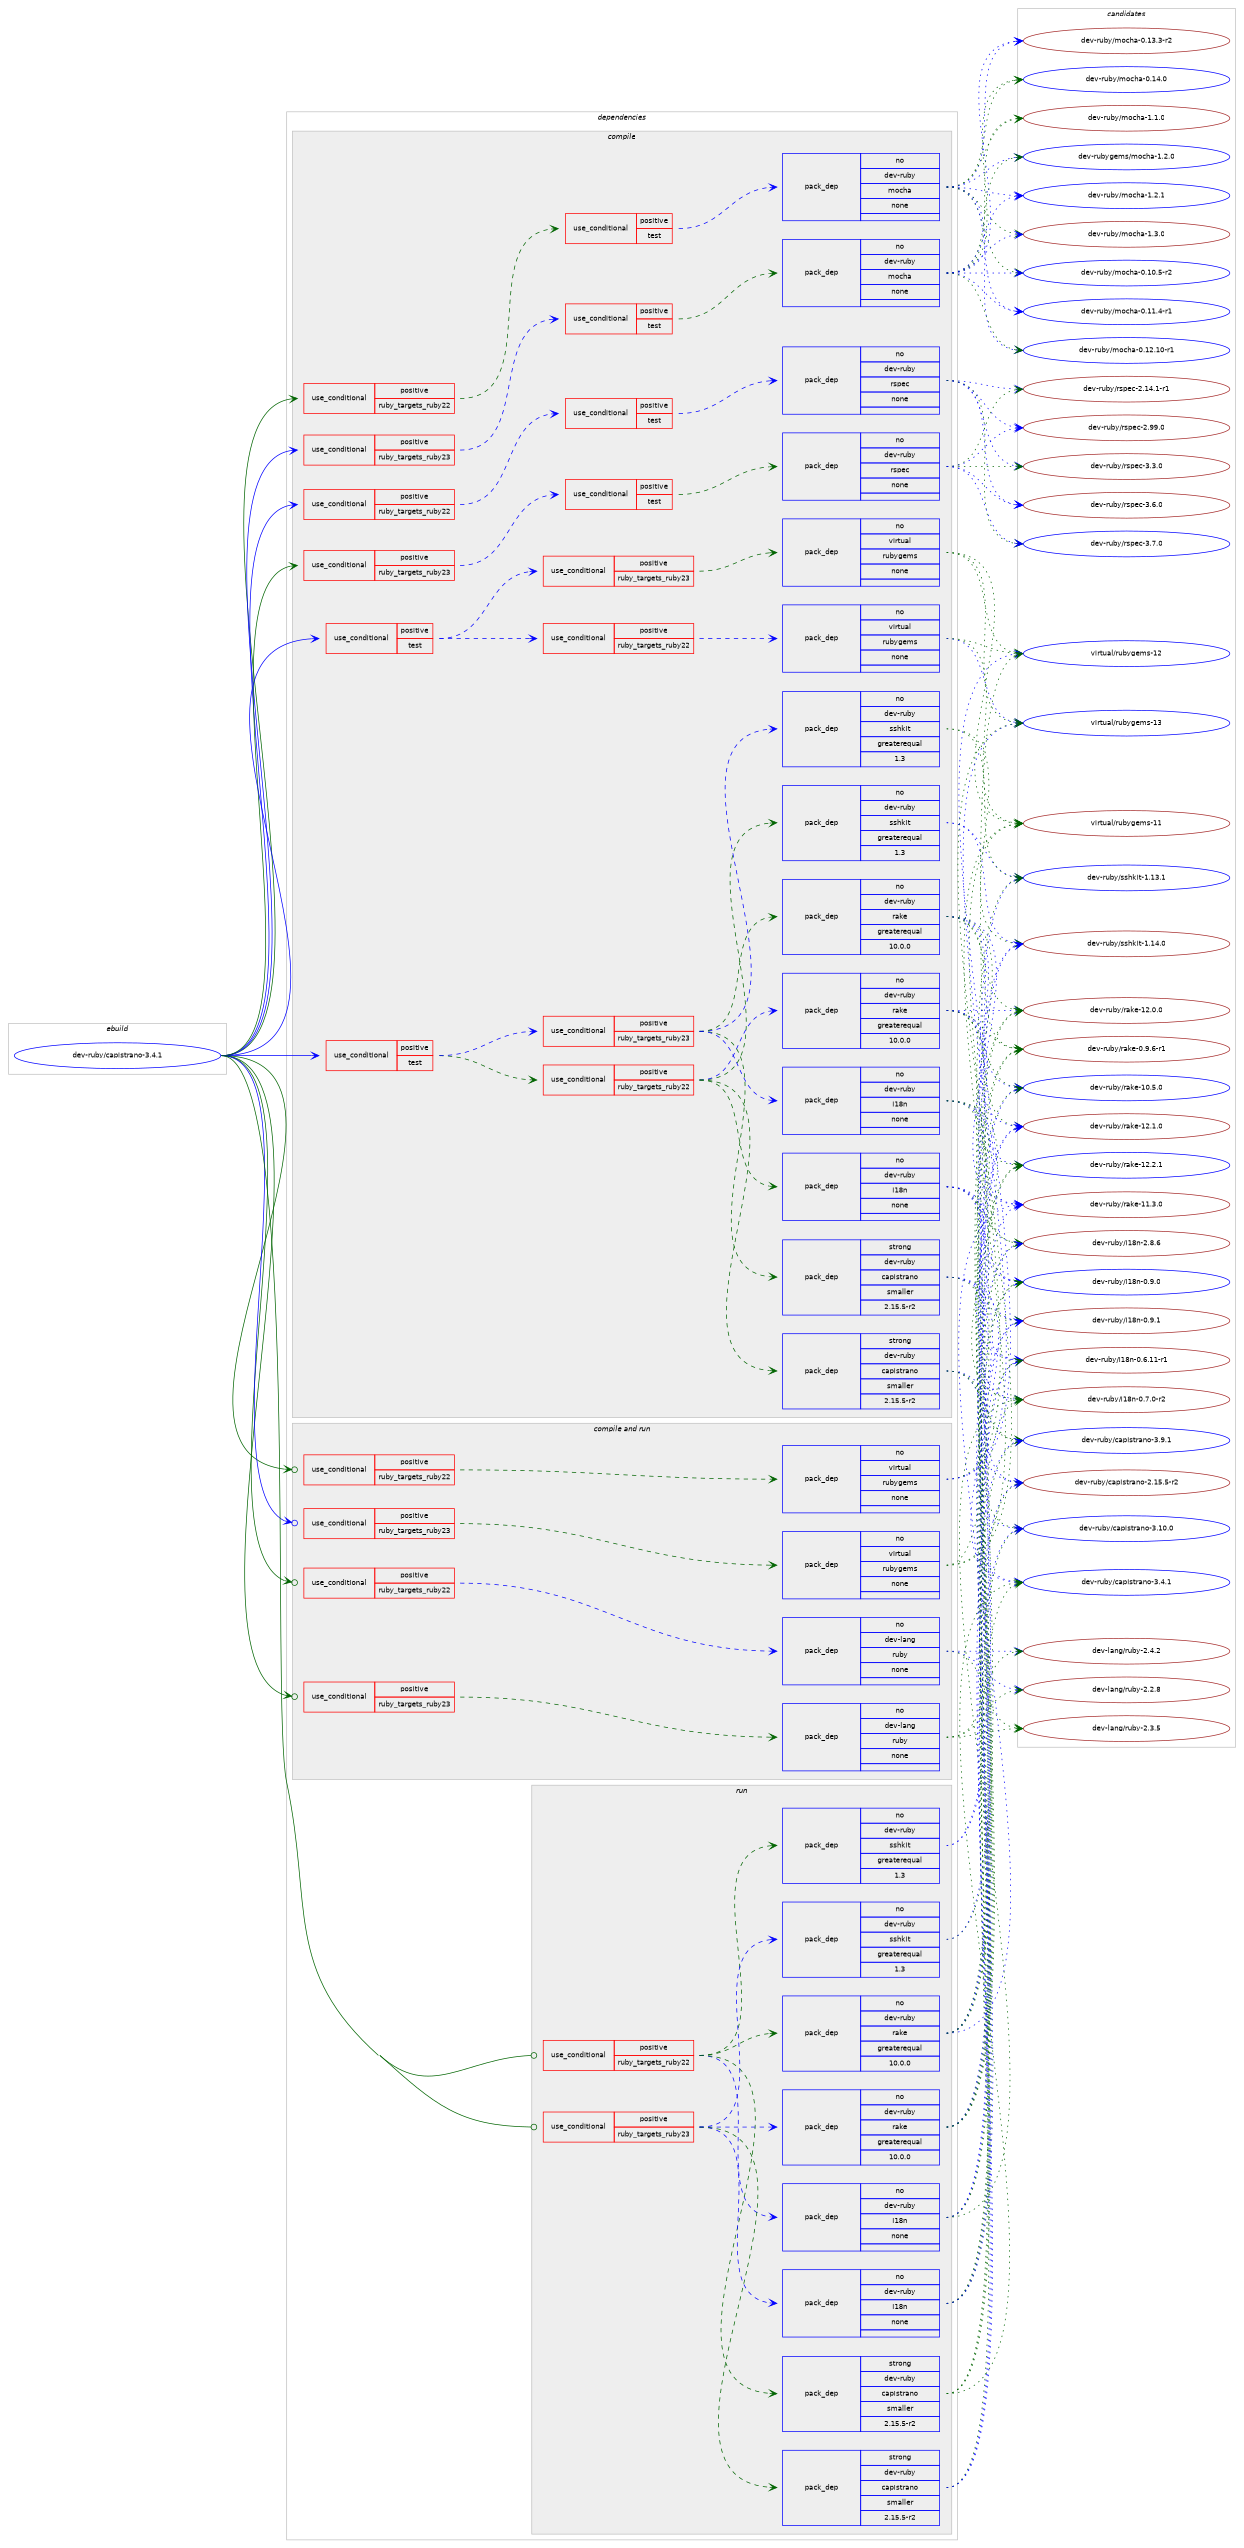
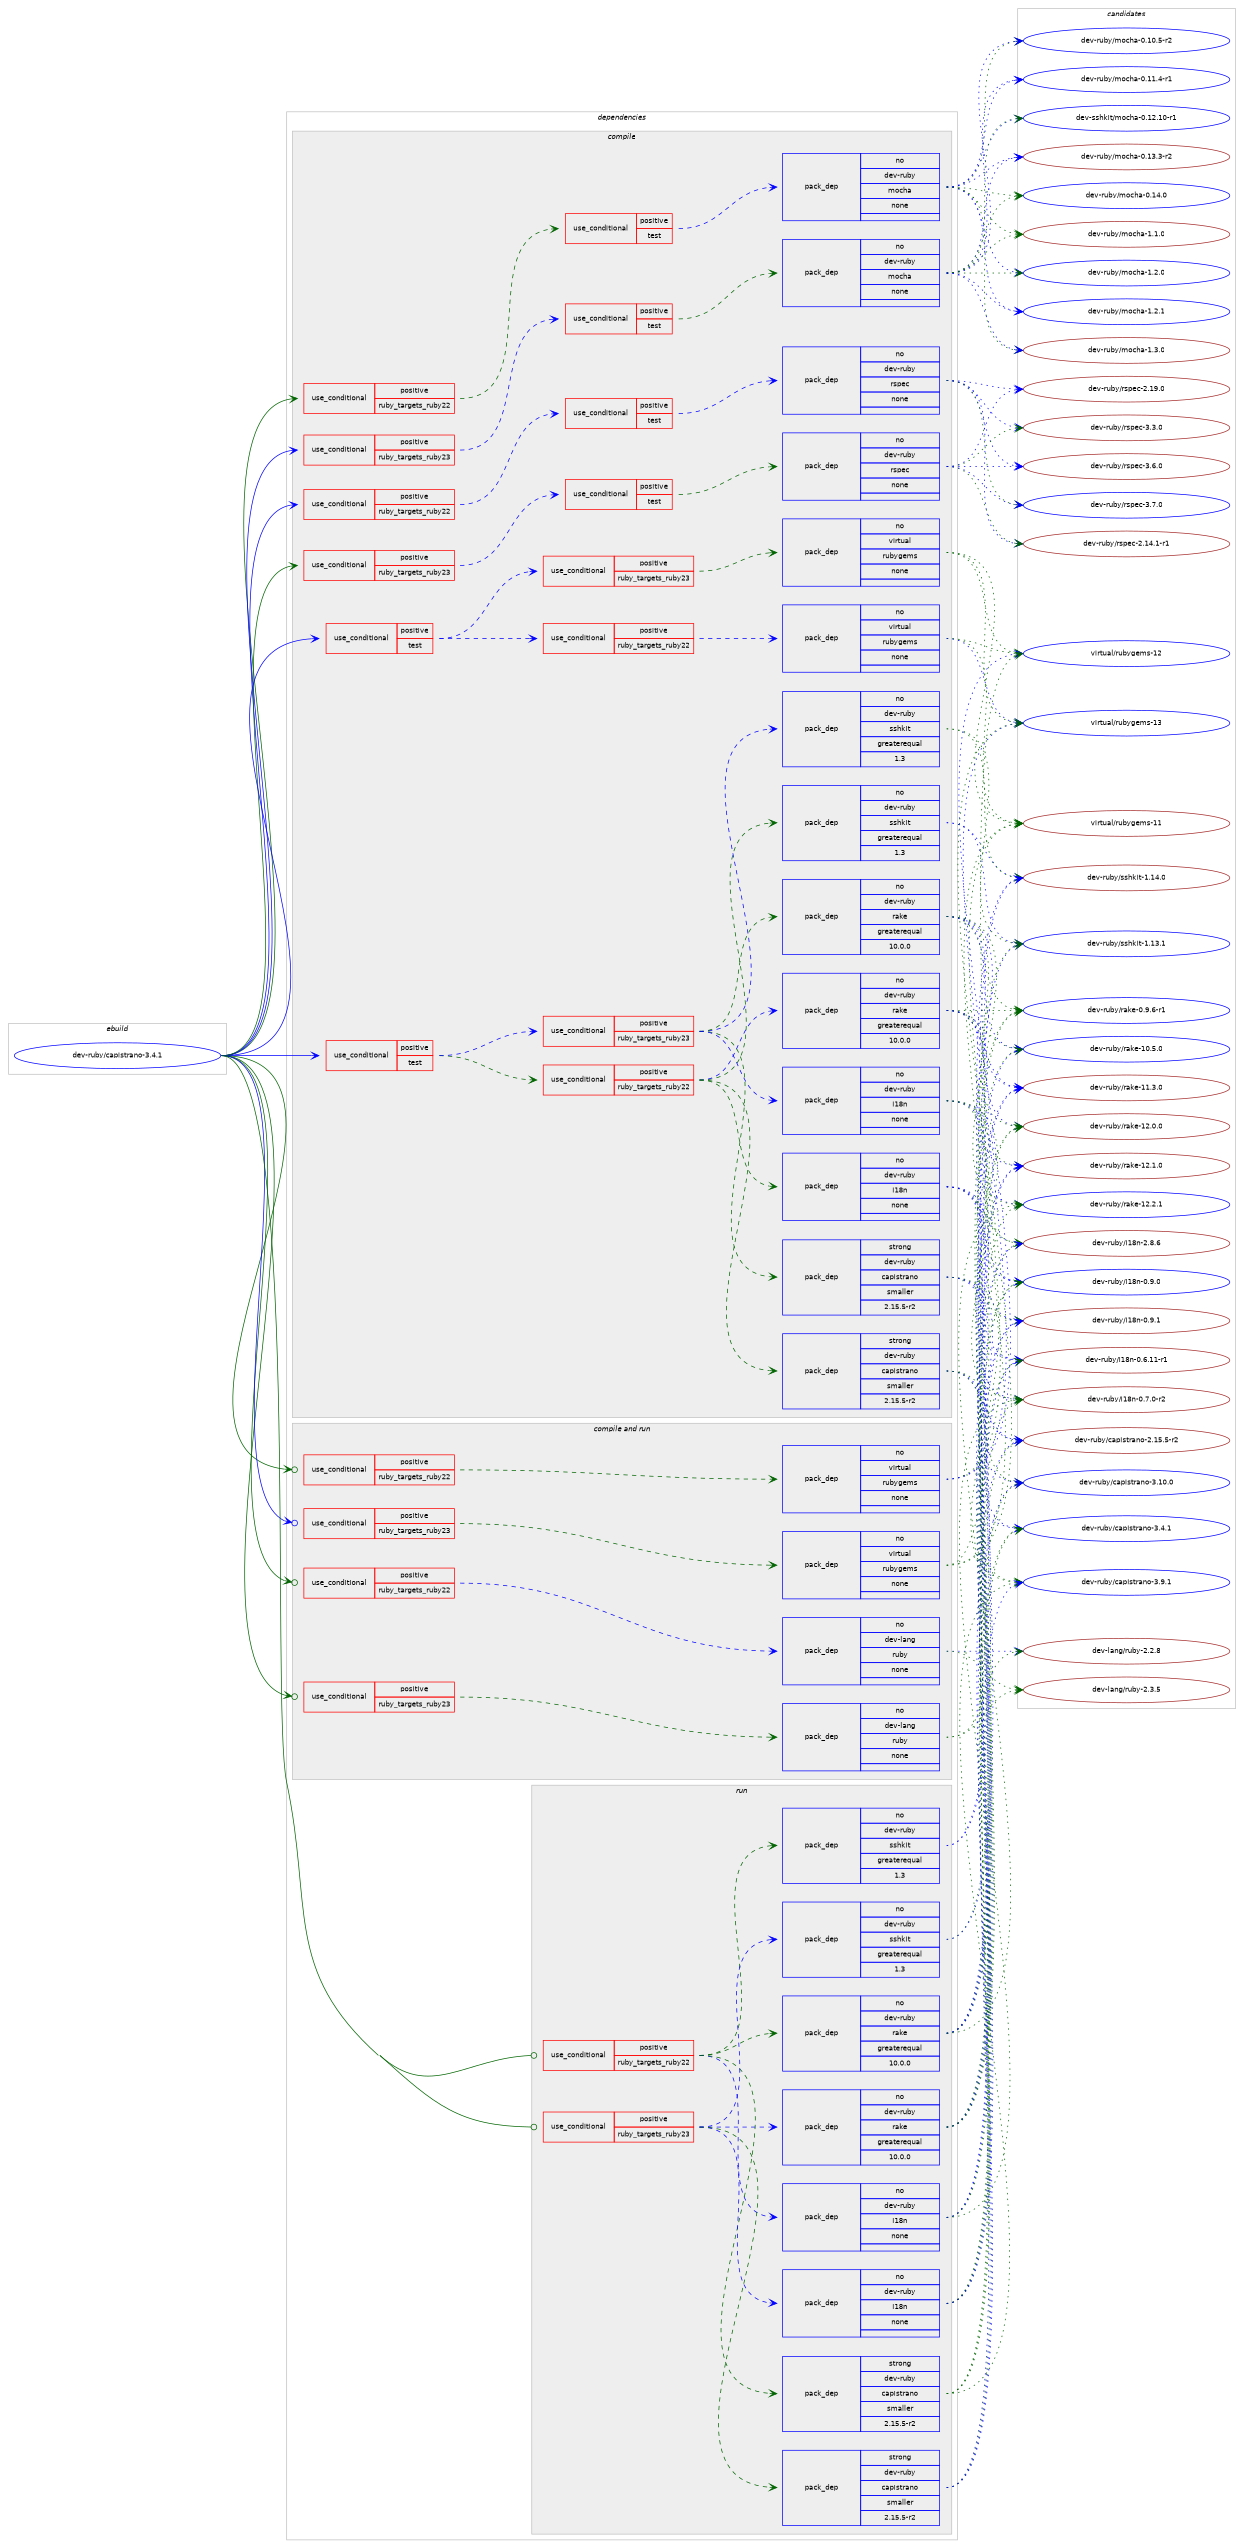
(1127, 157) -> (1127, 273)
(1127, 350) -> (1127, 118)
(1127, 428) -> (1127, 389)
(1127, 1049) -> (1127, 1010)
(1127, 1651) -> none
